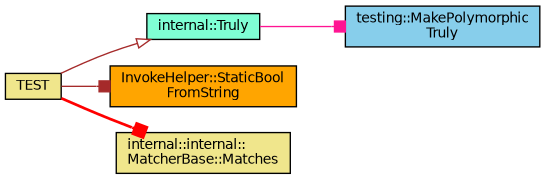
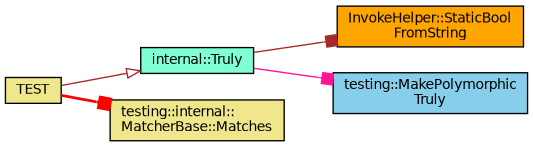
(79, 86) -> (288, 47)
(203, 153) -> (197, 120)
